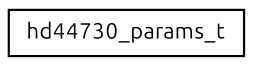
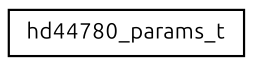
(126, 33) -> (126, 33)
